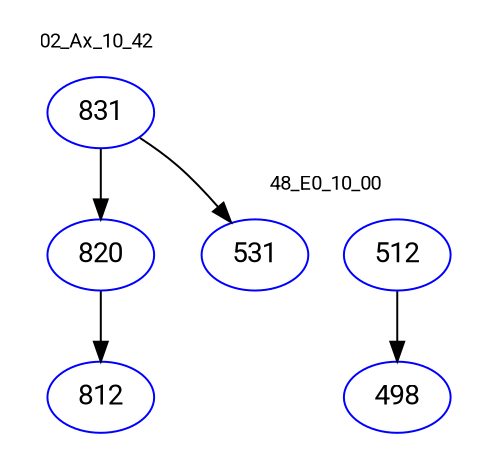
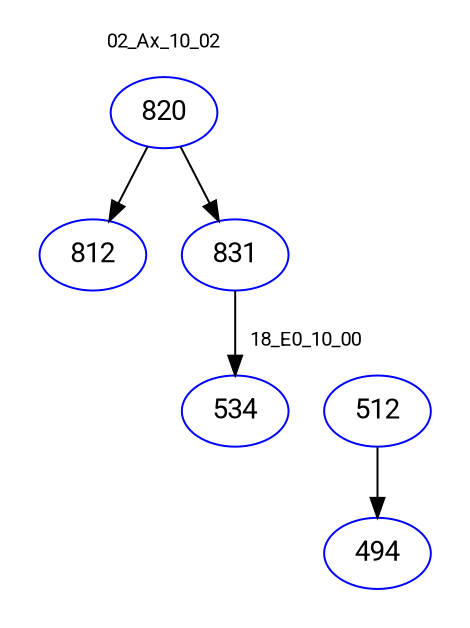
(97, 42) -> (164, 42)
(101, 174) -> (195, 175)
(326, 185) -> (306, 341)
(255, 255) -> (235, 411)
(397, 397) -> (377, 553)
